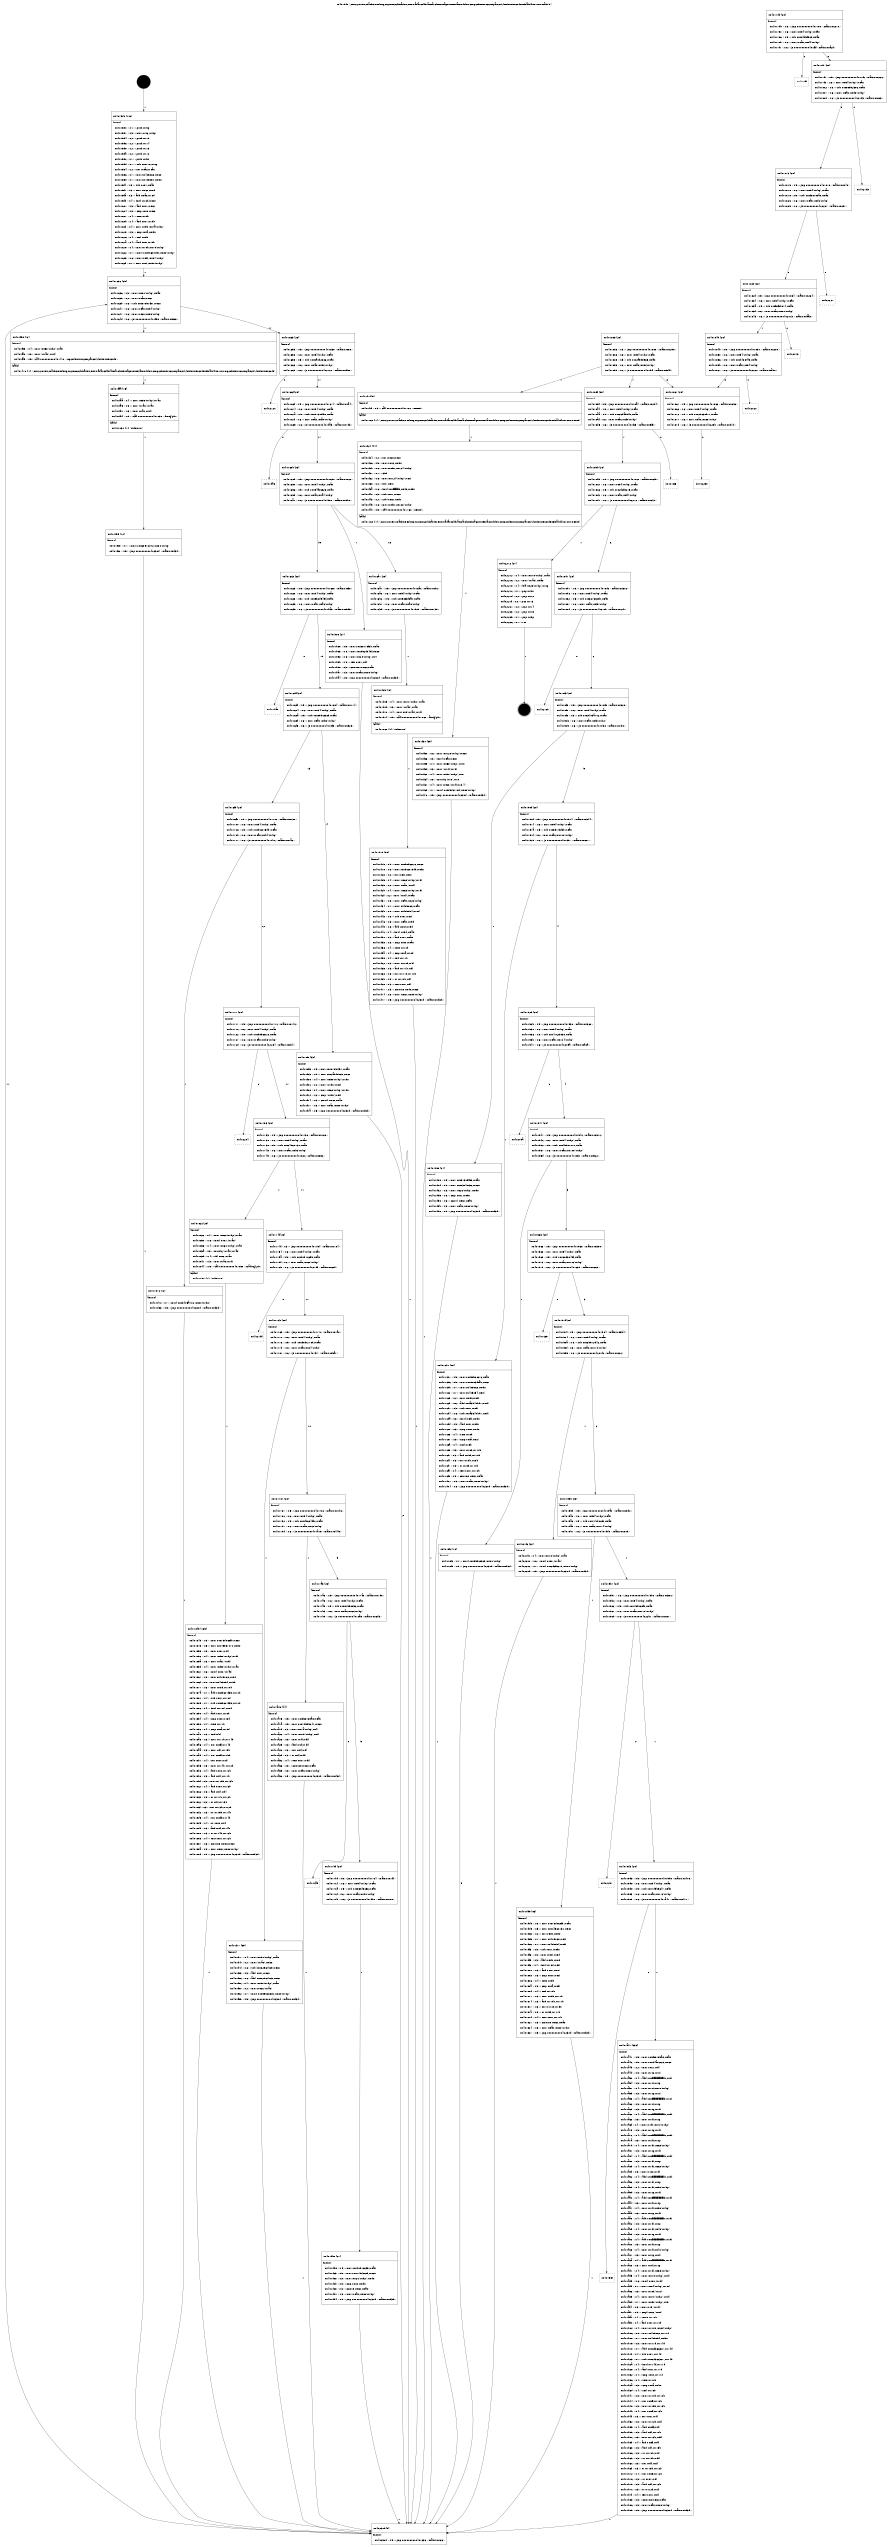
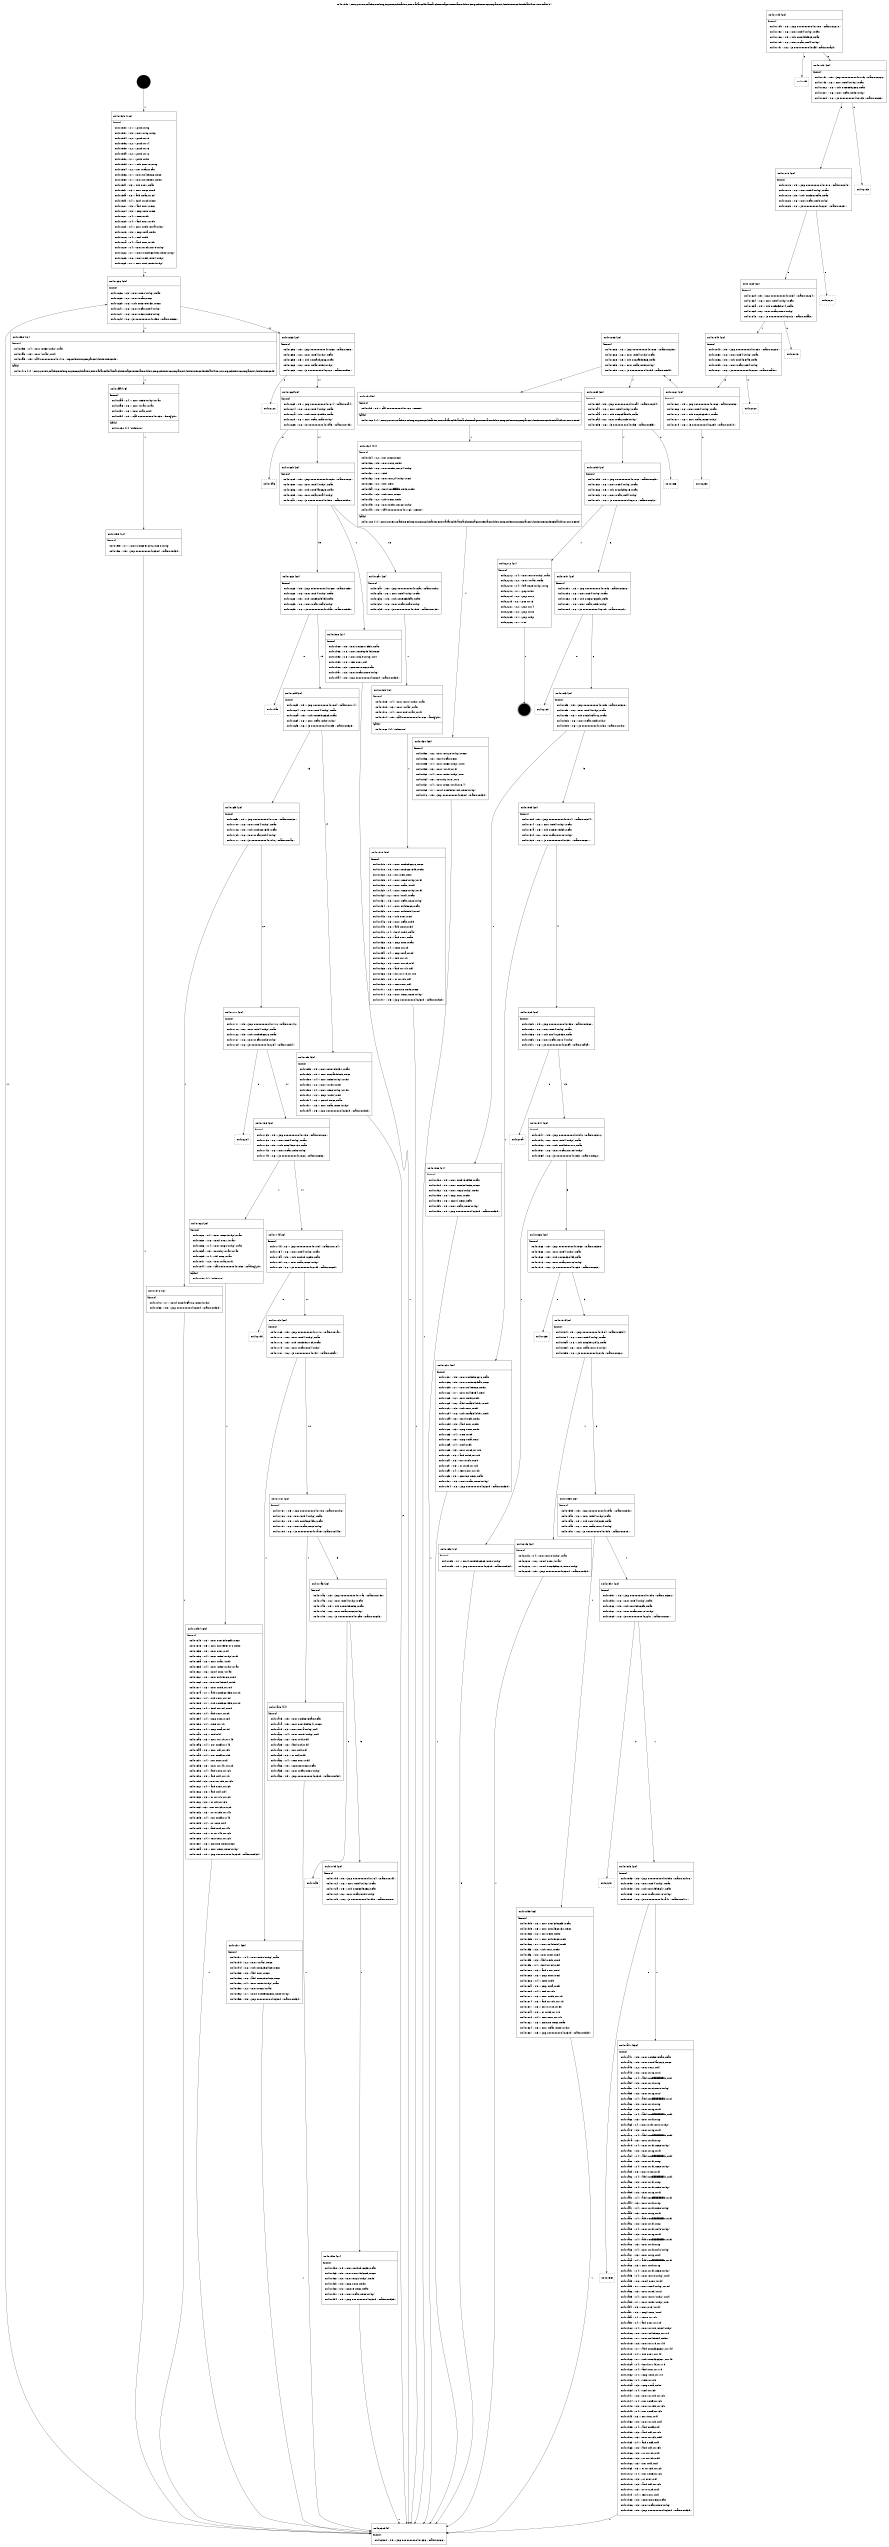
(665, 381) -> (671, 382)
(565, 1084) -> (565, 1084)
